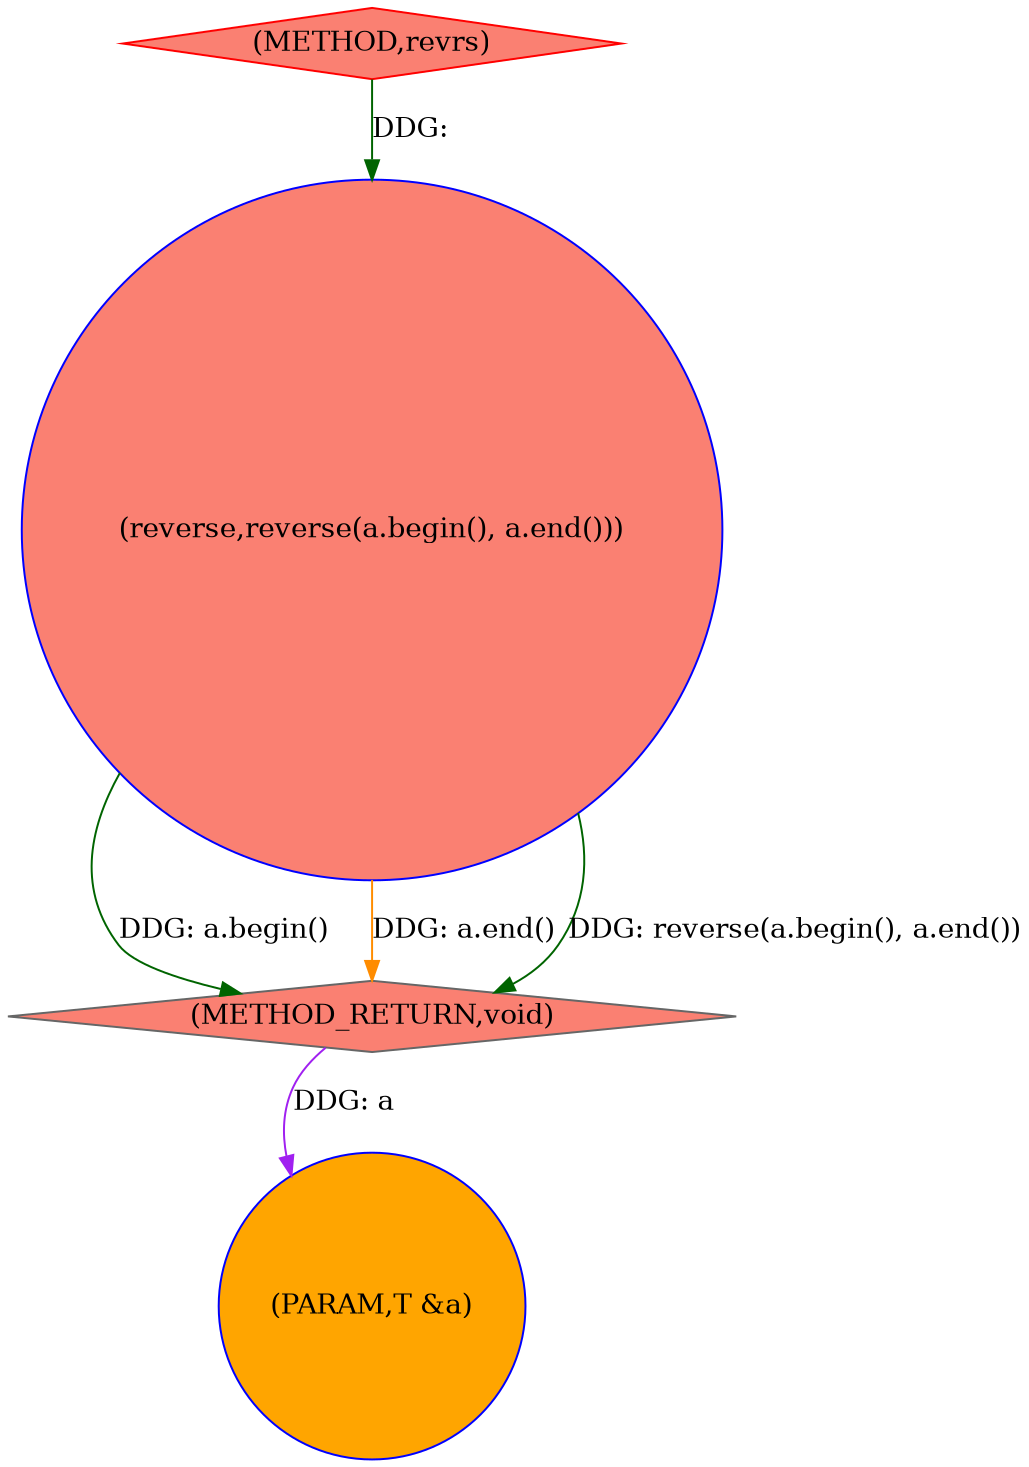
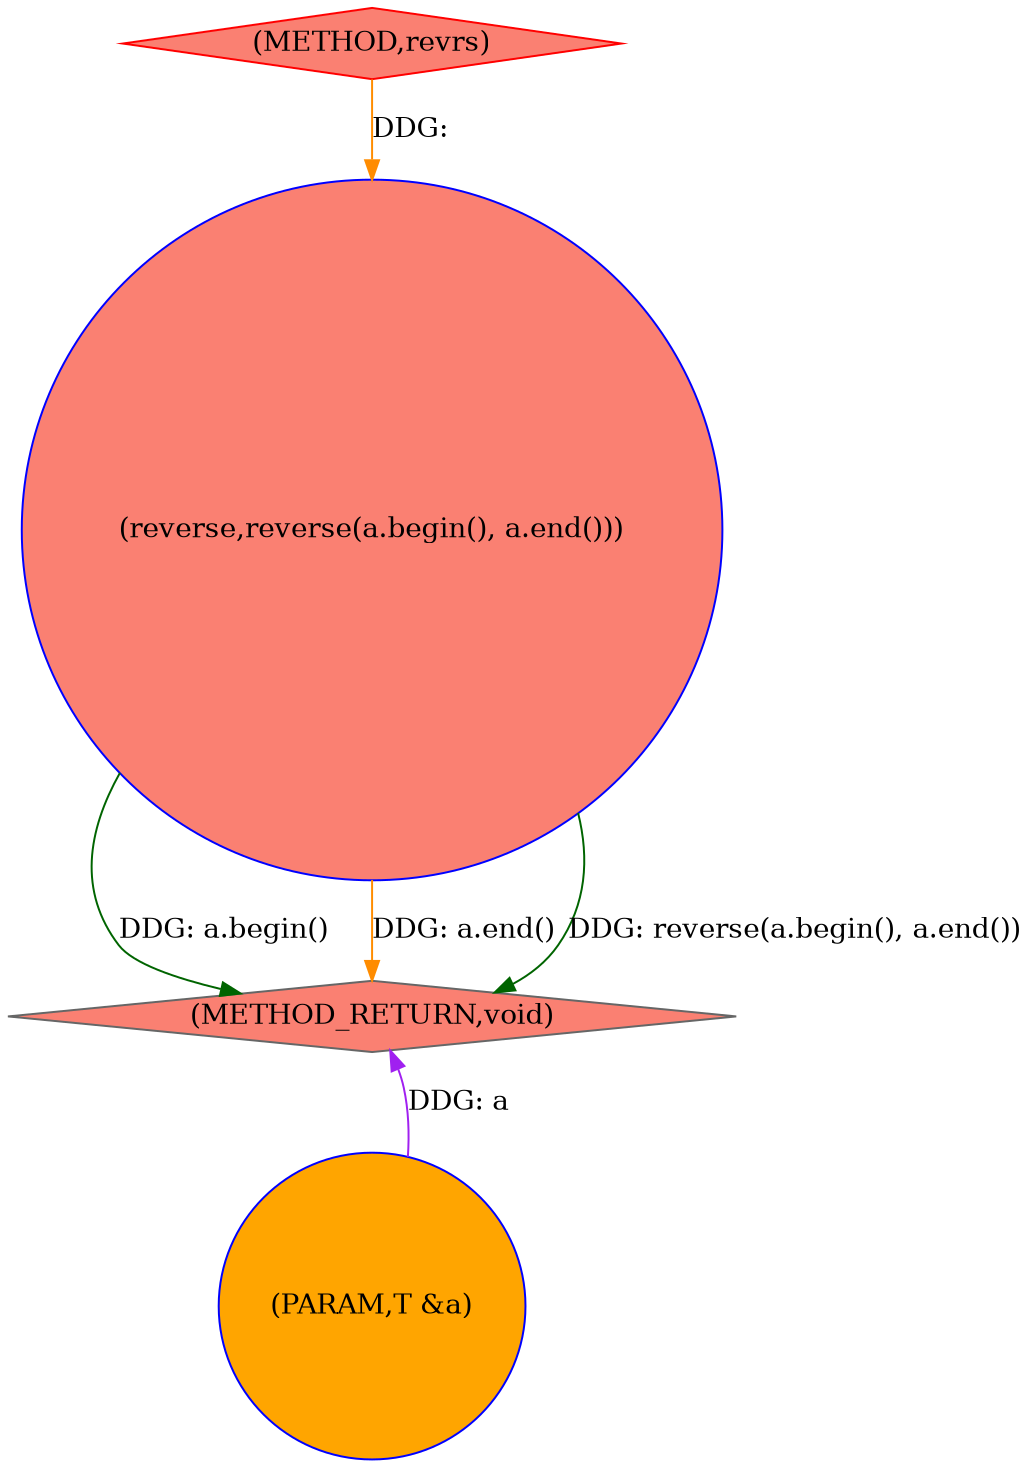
(372, 120) -> (372, 120)
(290, 1096) -> (408, 1113)
